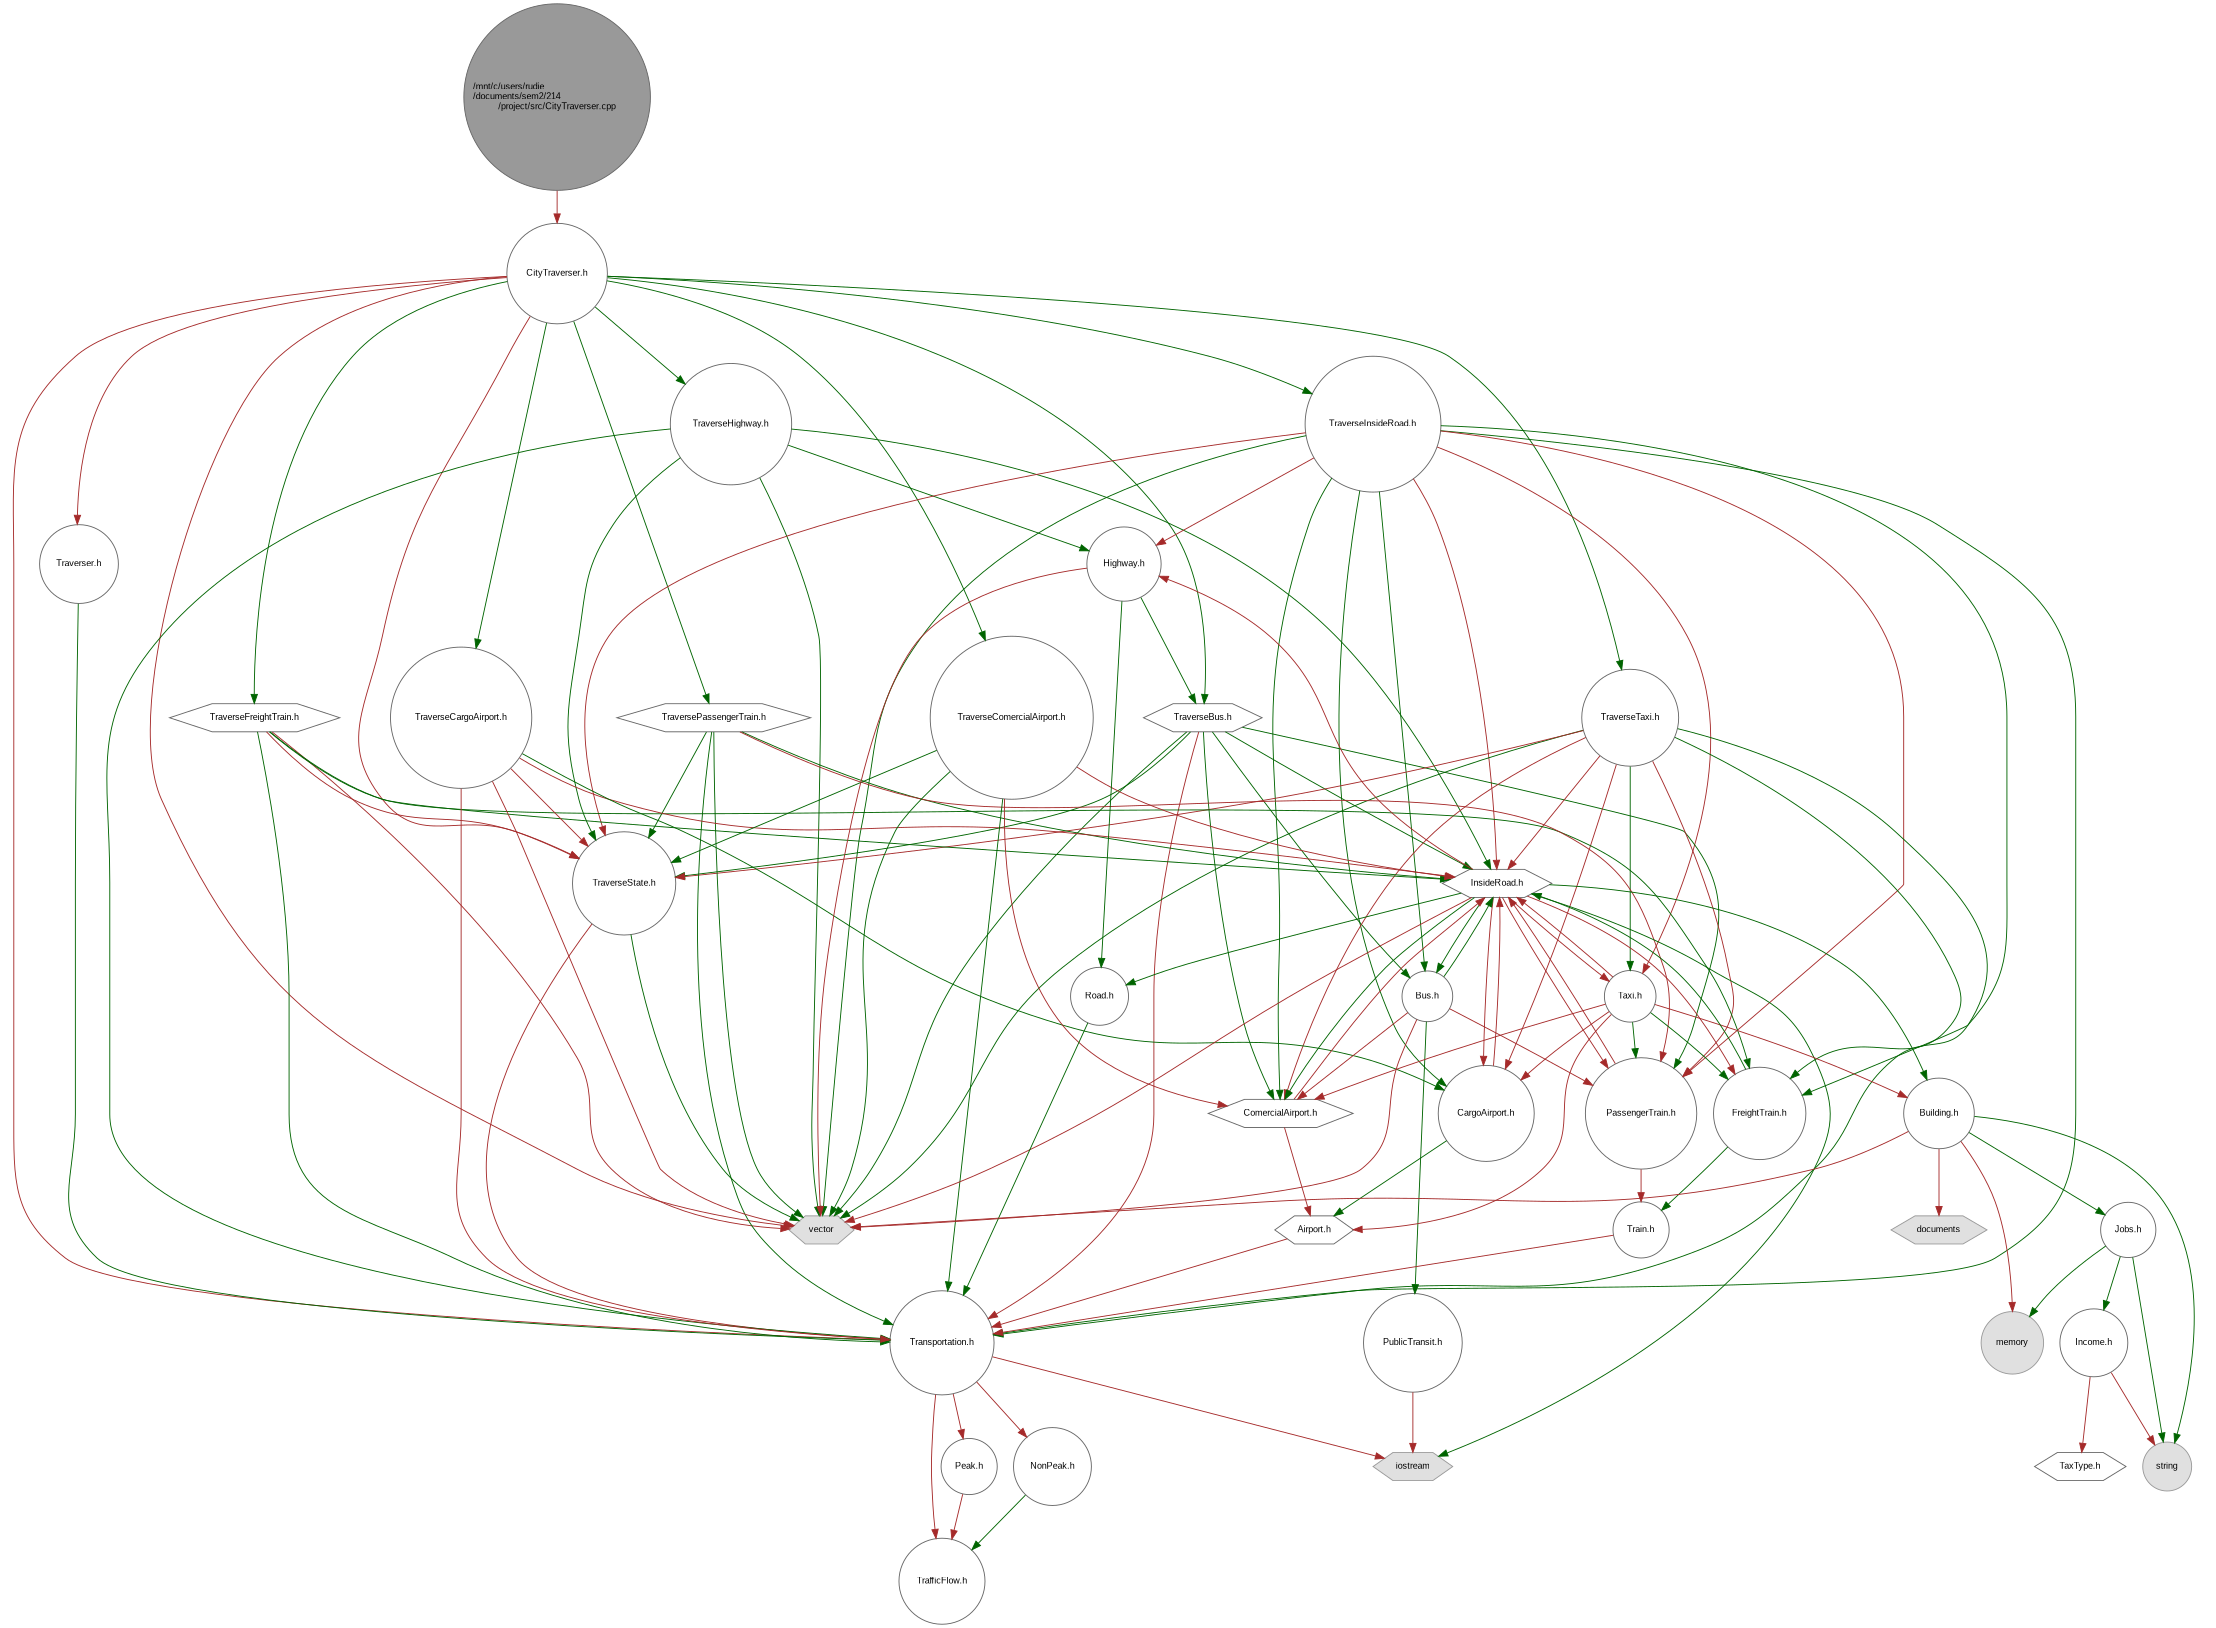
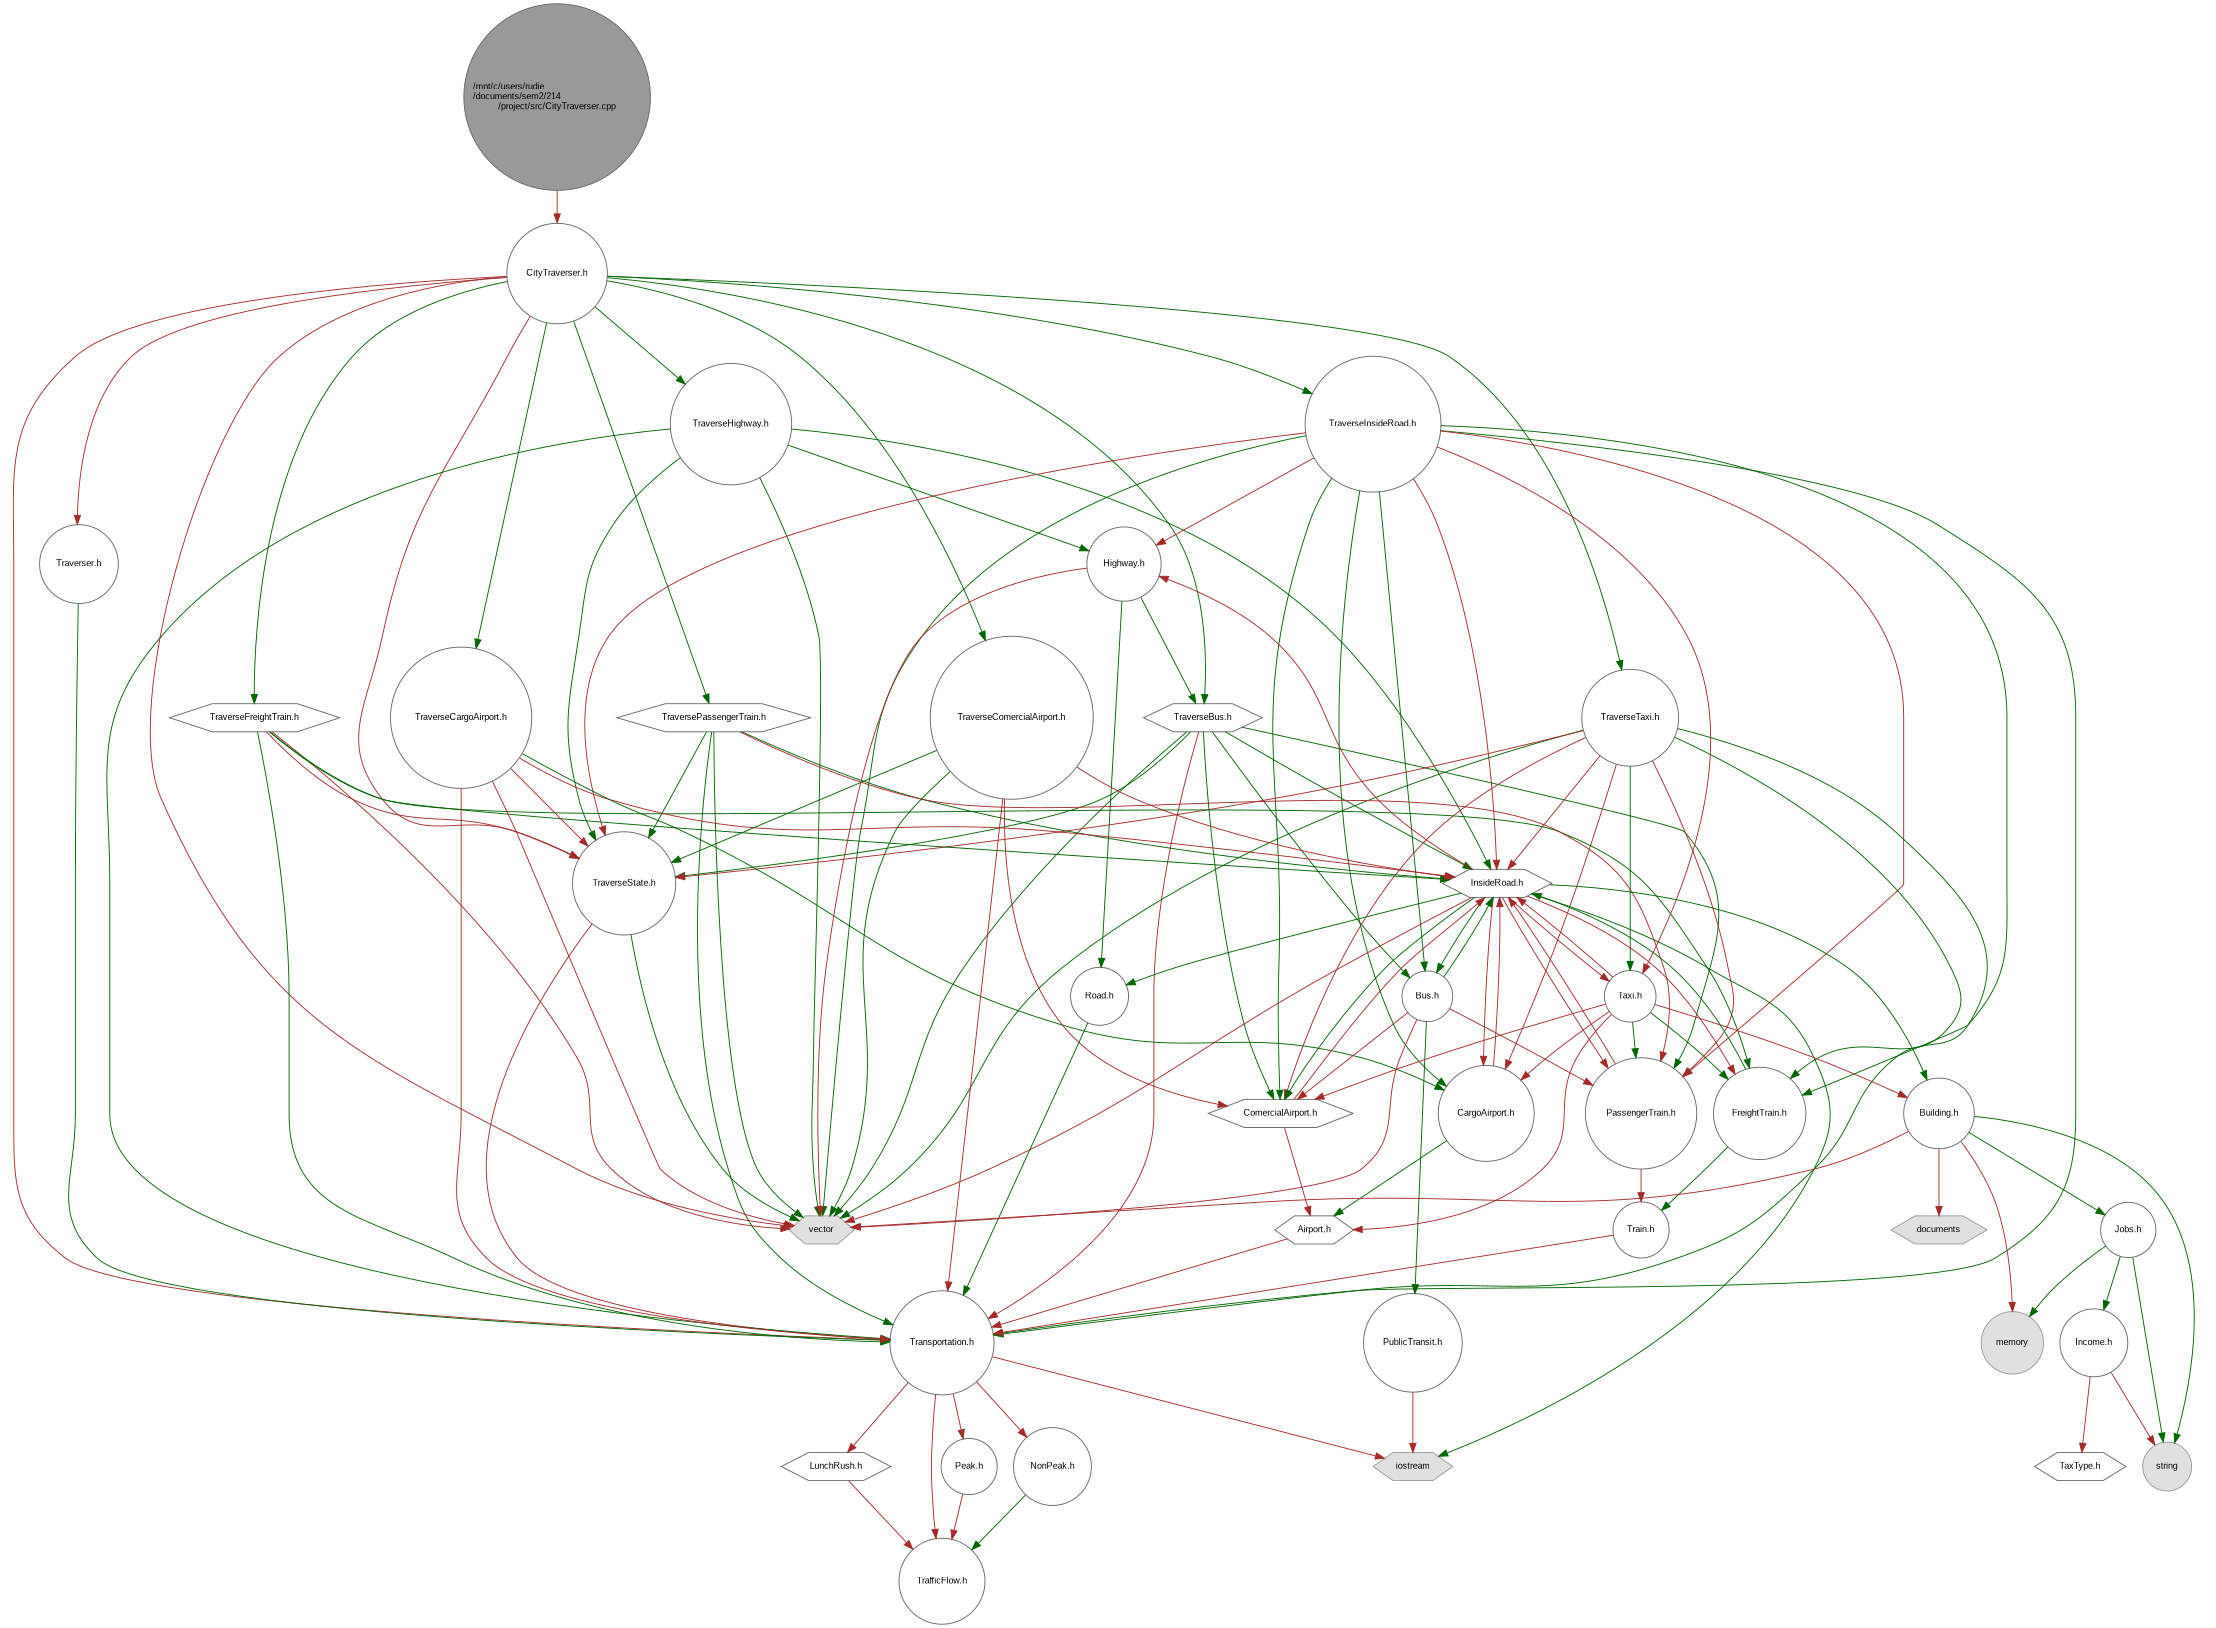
(976, 1040) -> (976, 1040)
none -> (836, 1467)
